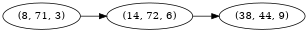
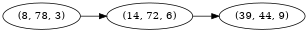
(42, 16) -> (42, 16)
(262, 16) -> (262, 16)
